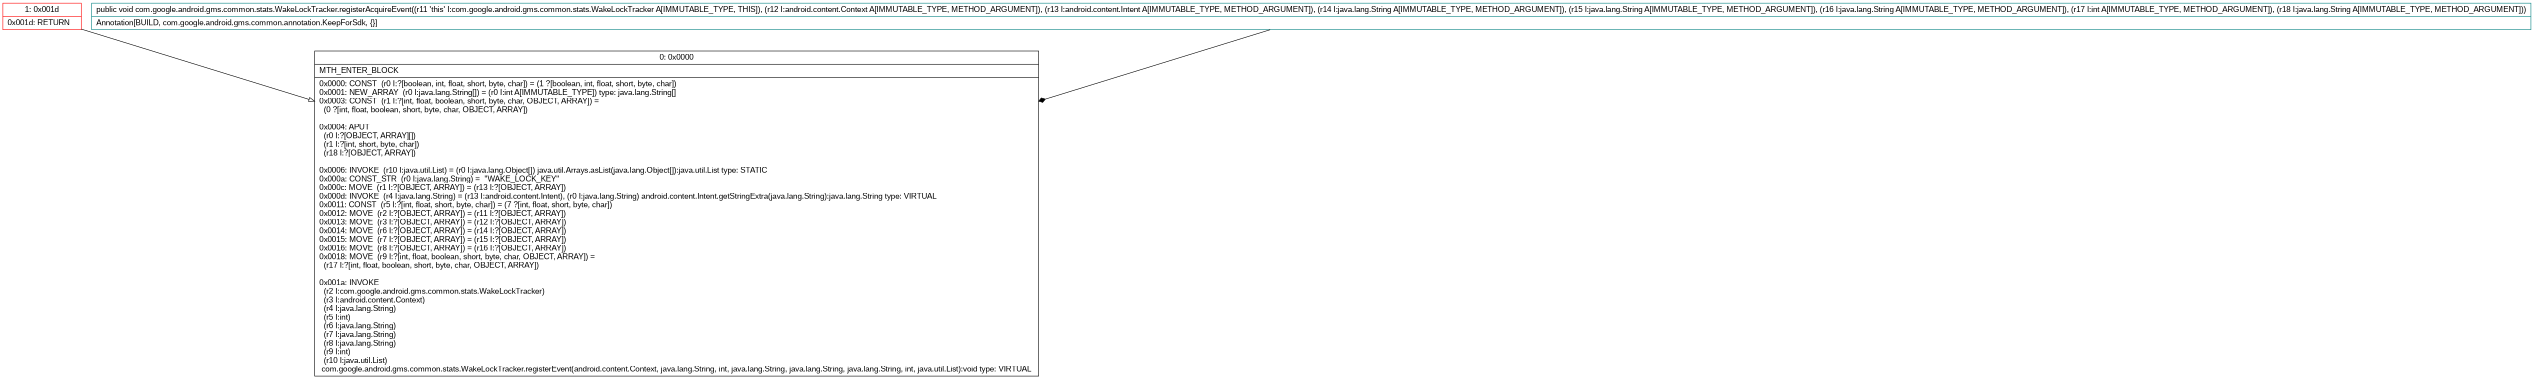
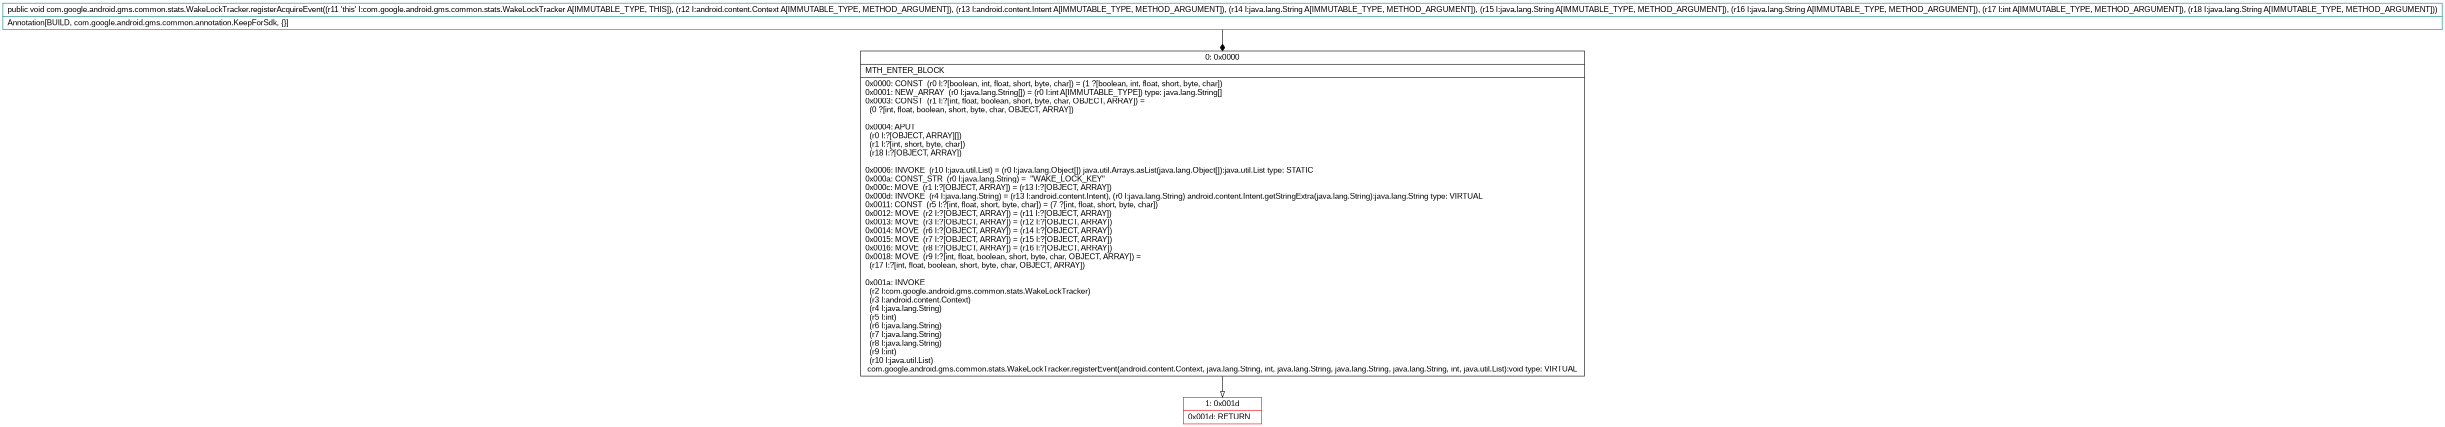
(195, 64) -> (1223, 384)
